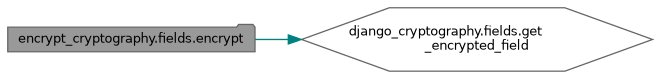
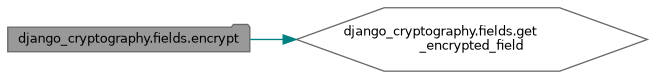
(131, 39) -> (129, 39)
